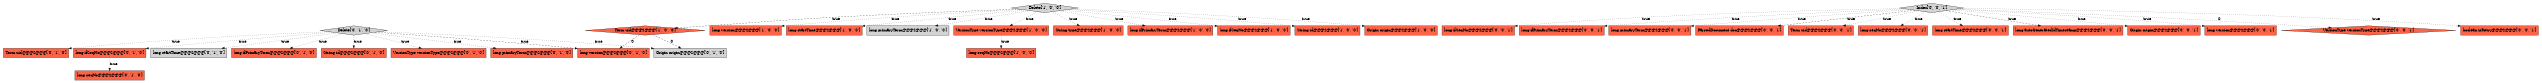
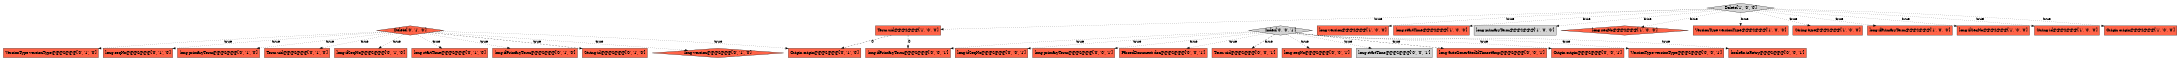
(848, 16) -> (1329, 19)
(1848, 18) -> (1228, 41)
(1882, 18) -> (1264, 41)
(2219, 19) -> (1566, 42)
(354, 30) -> (410, 30)
(645, 30) -> (908, 30)
(1970, 30) -> (1394, 53)
(2241, 30) -> none
(2369, 30) -> (1676, 53)
(354, 40) -> (504, 40)
(475, 40) -> (558, 41)
(1001, 40) -> (1686, 19)
(631, 41) -> (908, 40)
(189, 53) -> (450, 53)
(613, 53) -> (718, 53)
(690, 53) -> (825, 53)
(1001, 53) -> (1625, 30)
(110, 63) -> (282, 39)
